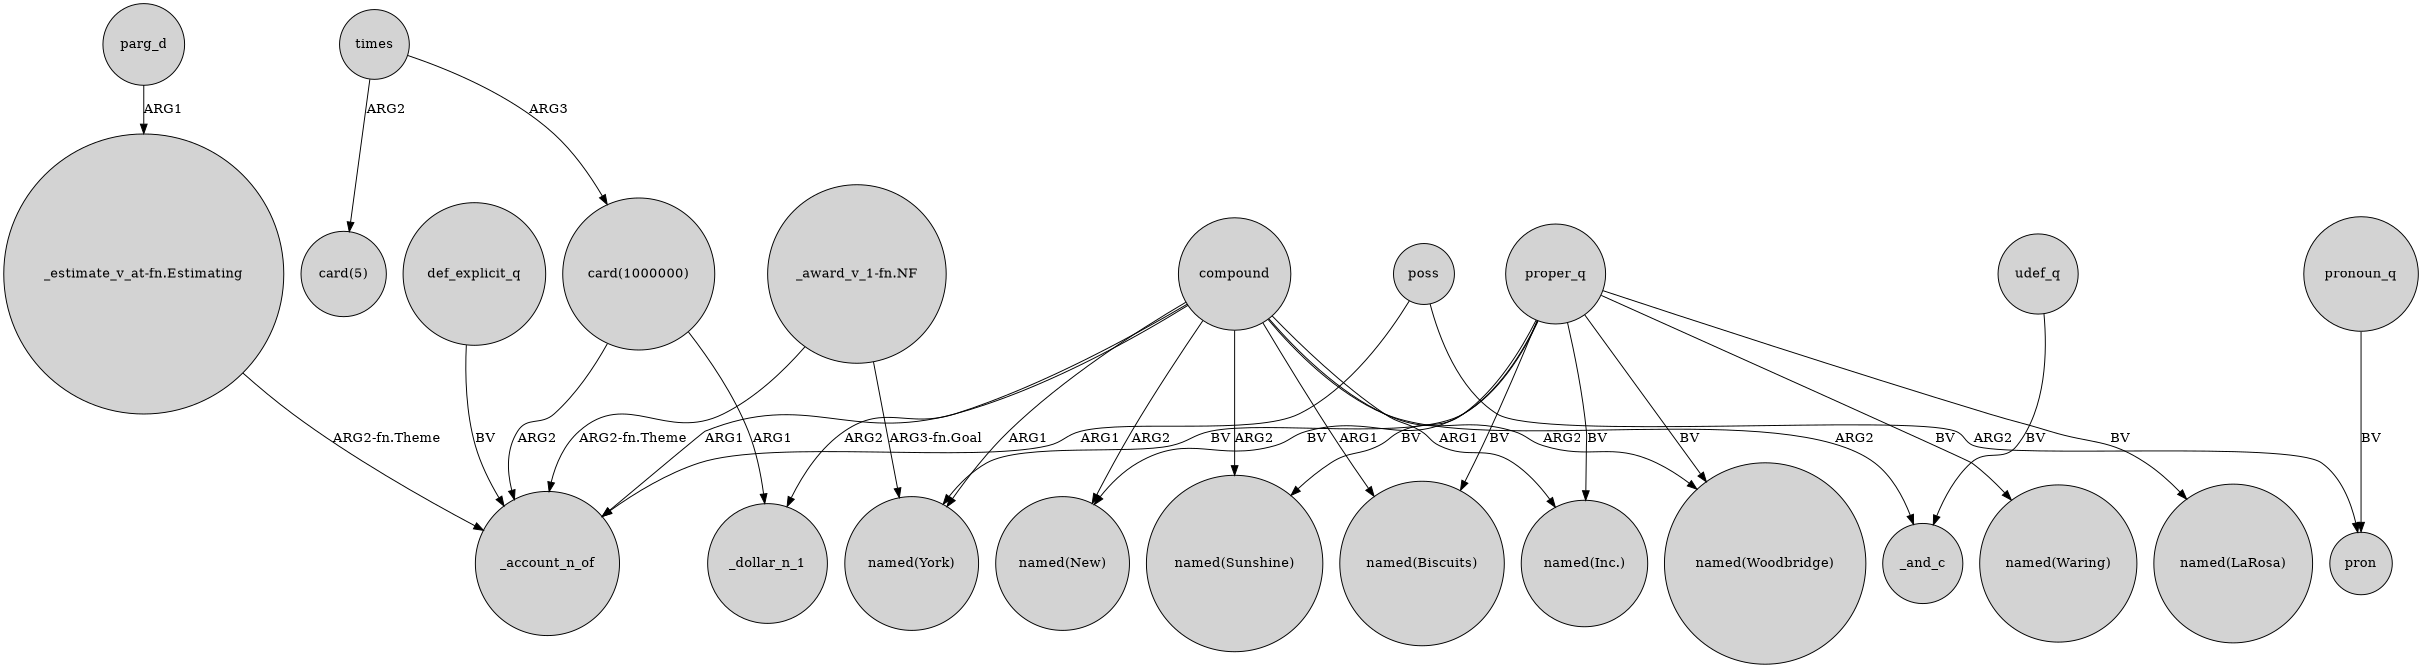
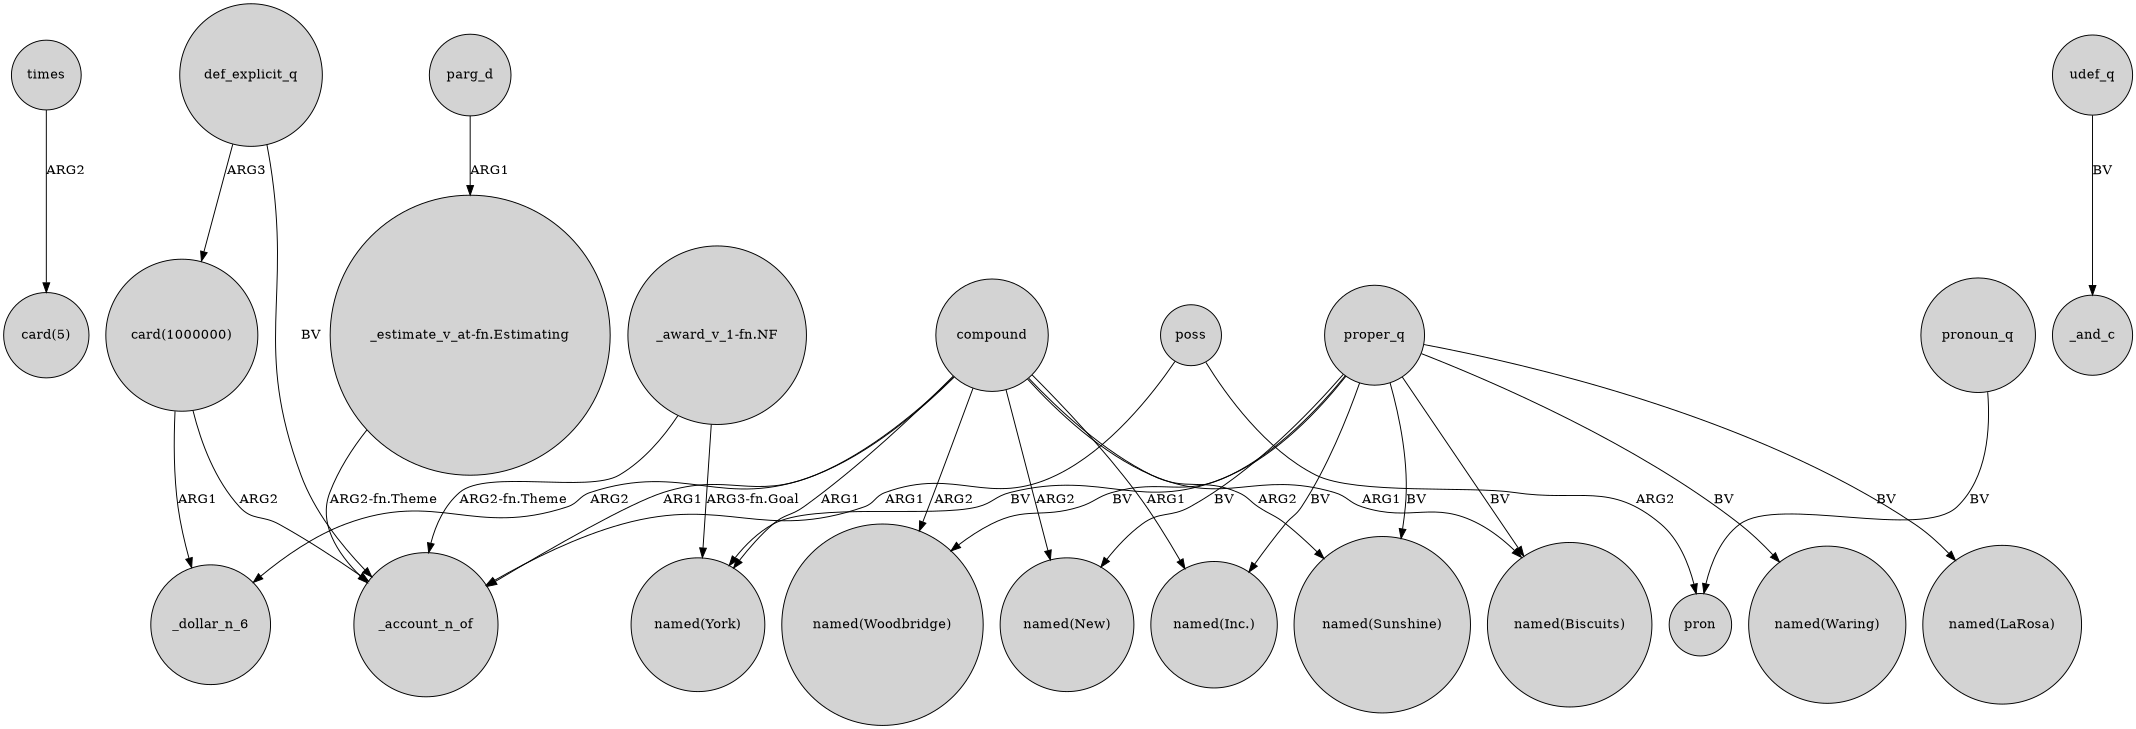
(519, 107) -> (218, 198)
(1552, 431) -> none
(768, 564) -> (211, 625)
